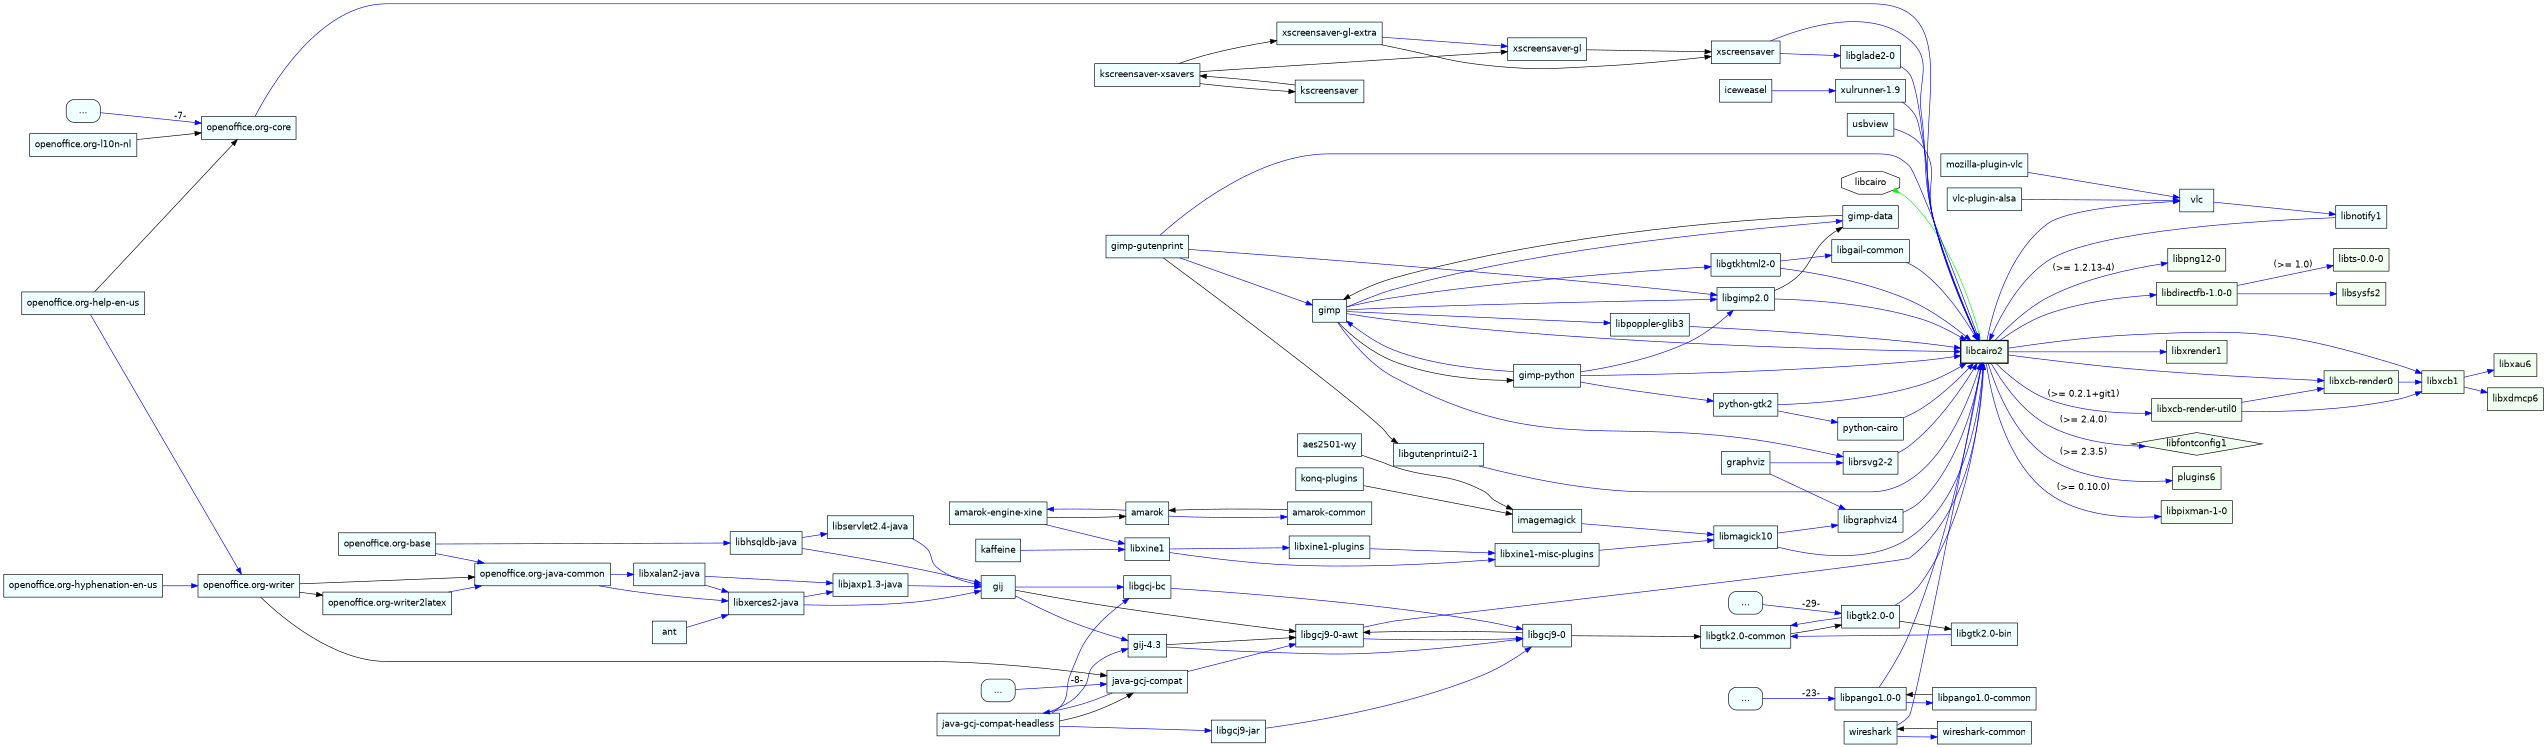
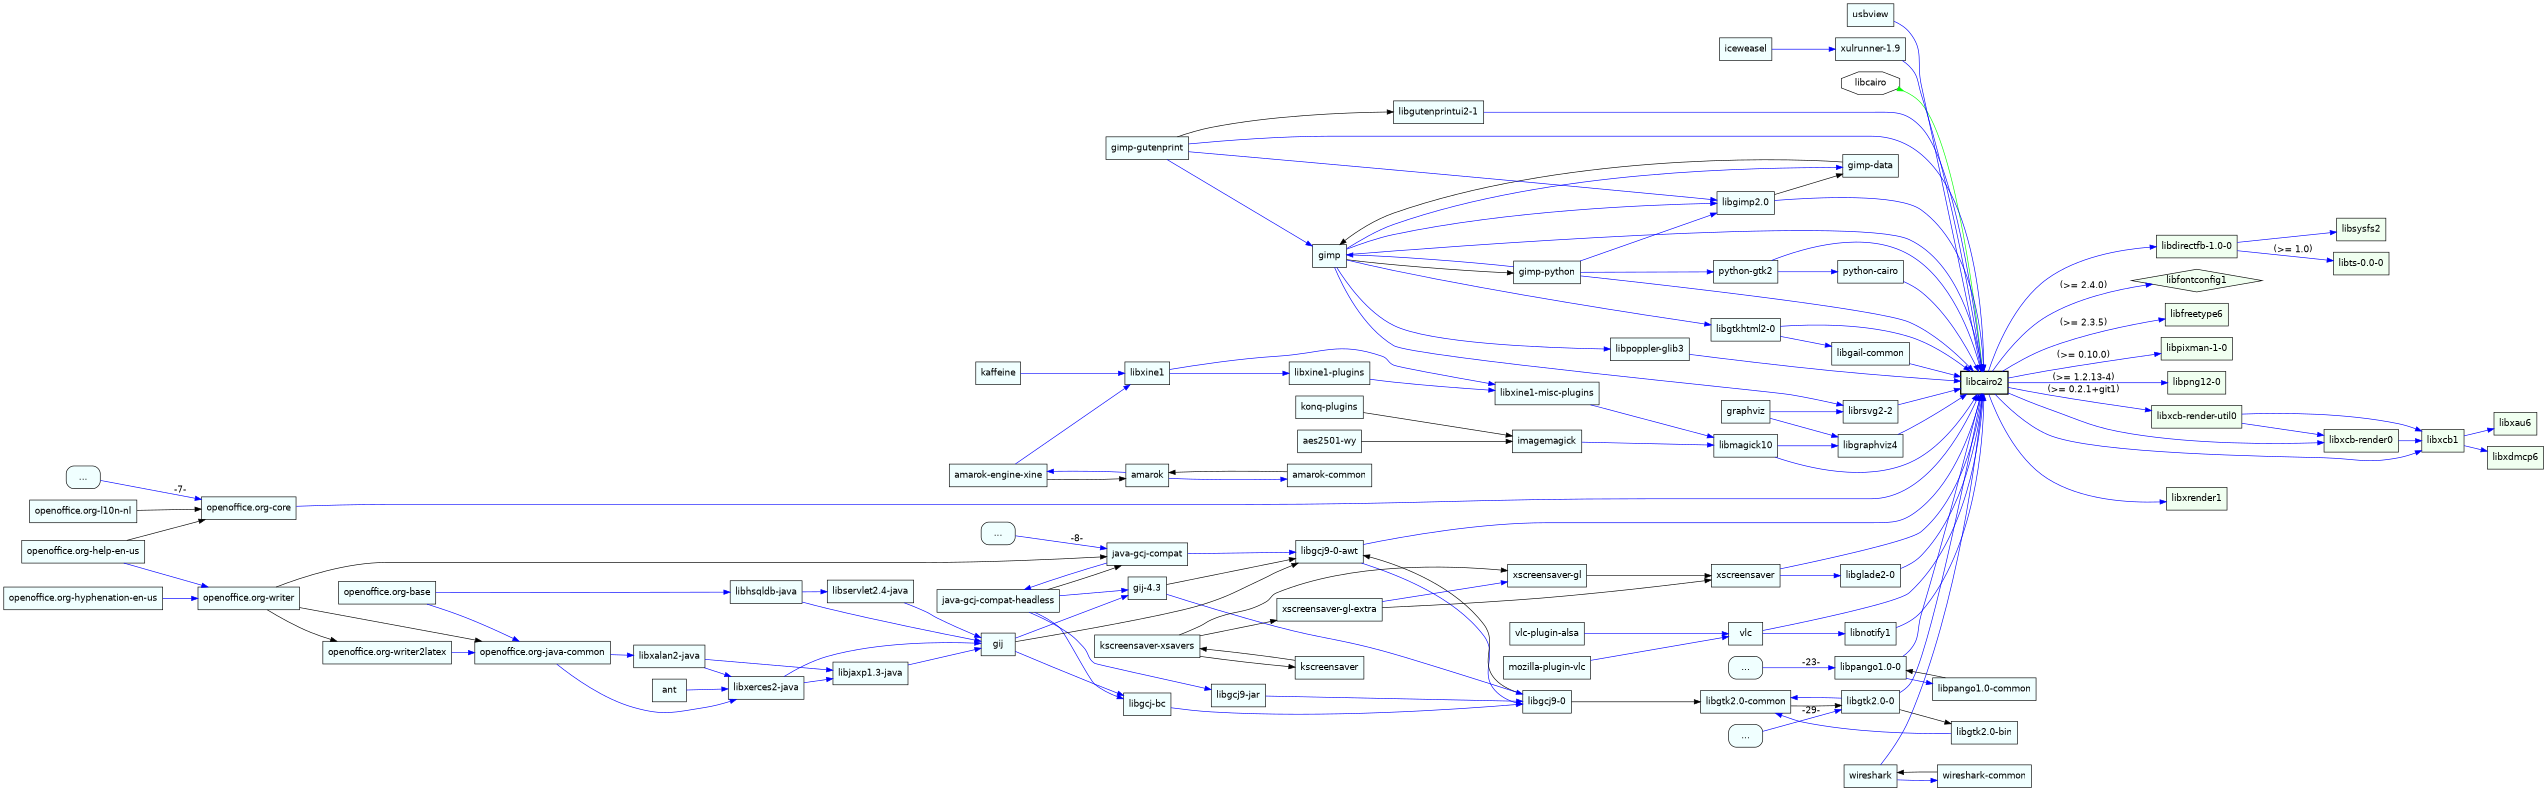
(2045, 226) -> (1929, 571)
(2197, 478) -> (2197, 315)
